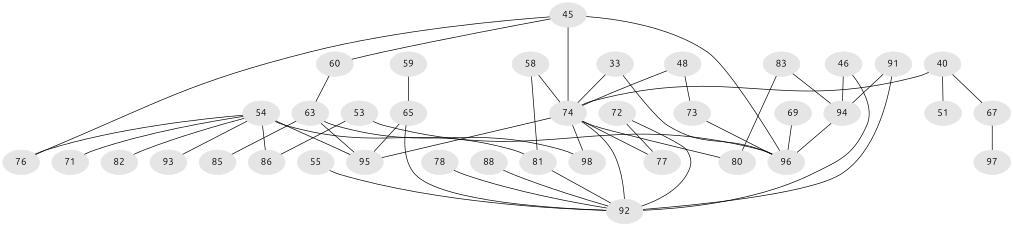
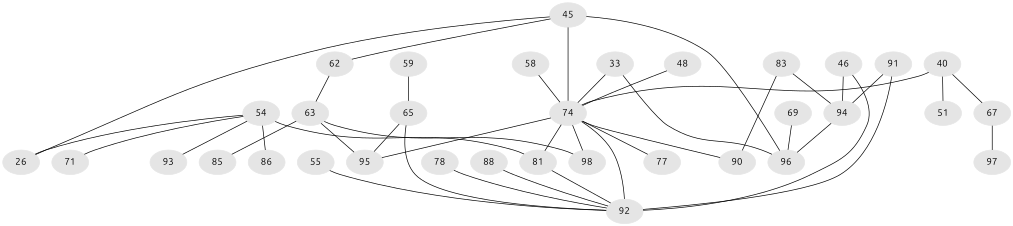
(335, 64) -> (335, 64)
(359, 113) -> none
(534, 113) -> (553, 138)
(617, 113) -> none
(692, 113) -> none
(307, 135) -> none
(21, 162) -> (21, 162)
(119, 162) -> none
(737, 162) -> (737, 162)
